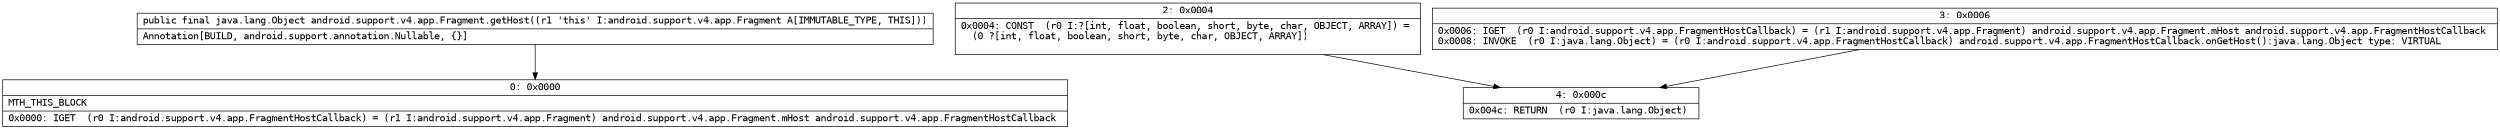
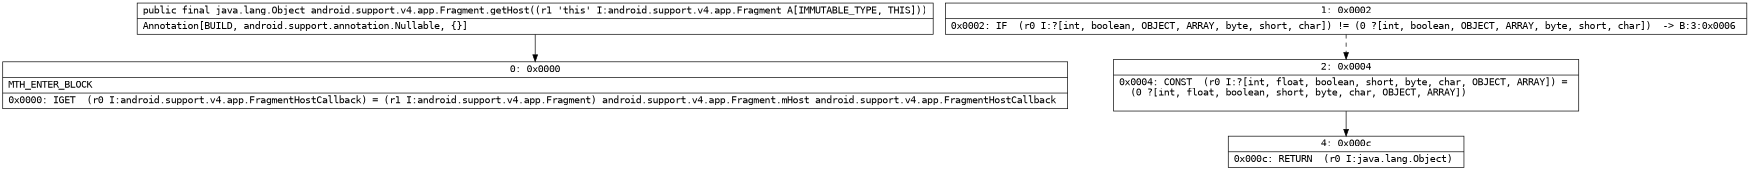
none -> (1346, 19)
(1965, 29) -> none
(48, 103) -> (50, 85)
(1581, 111) -> (1346, 159)
